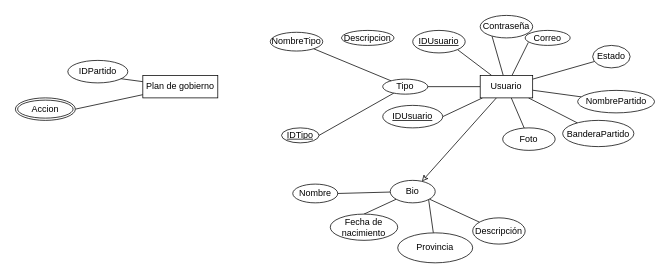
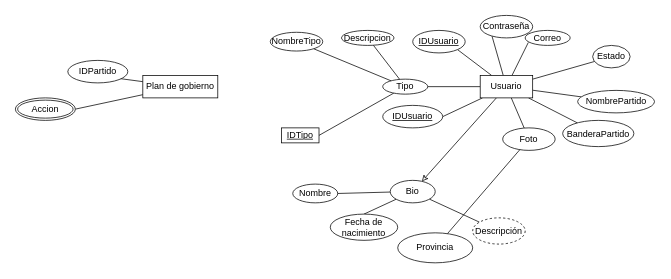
none -> (387, 63)
(300, 135) -> (300, 135)
(431, 217) -> (484, 192)
(499, 231) -> (499, 231)
